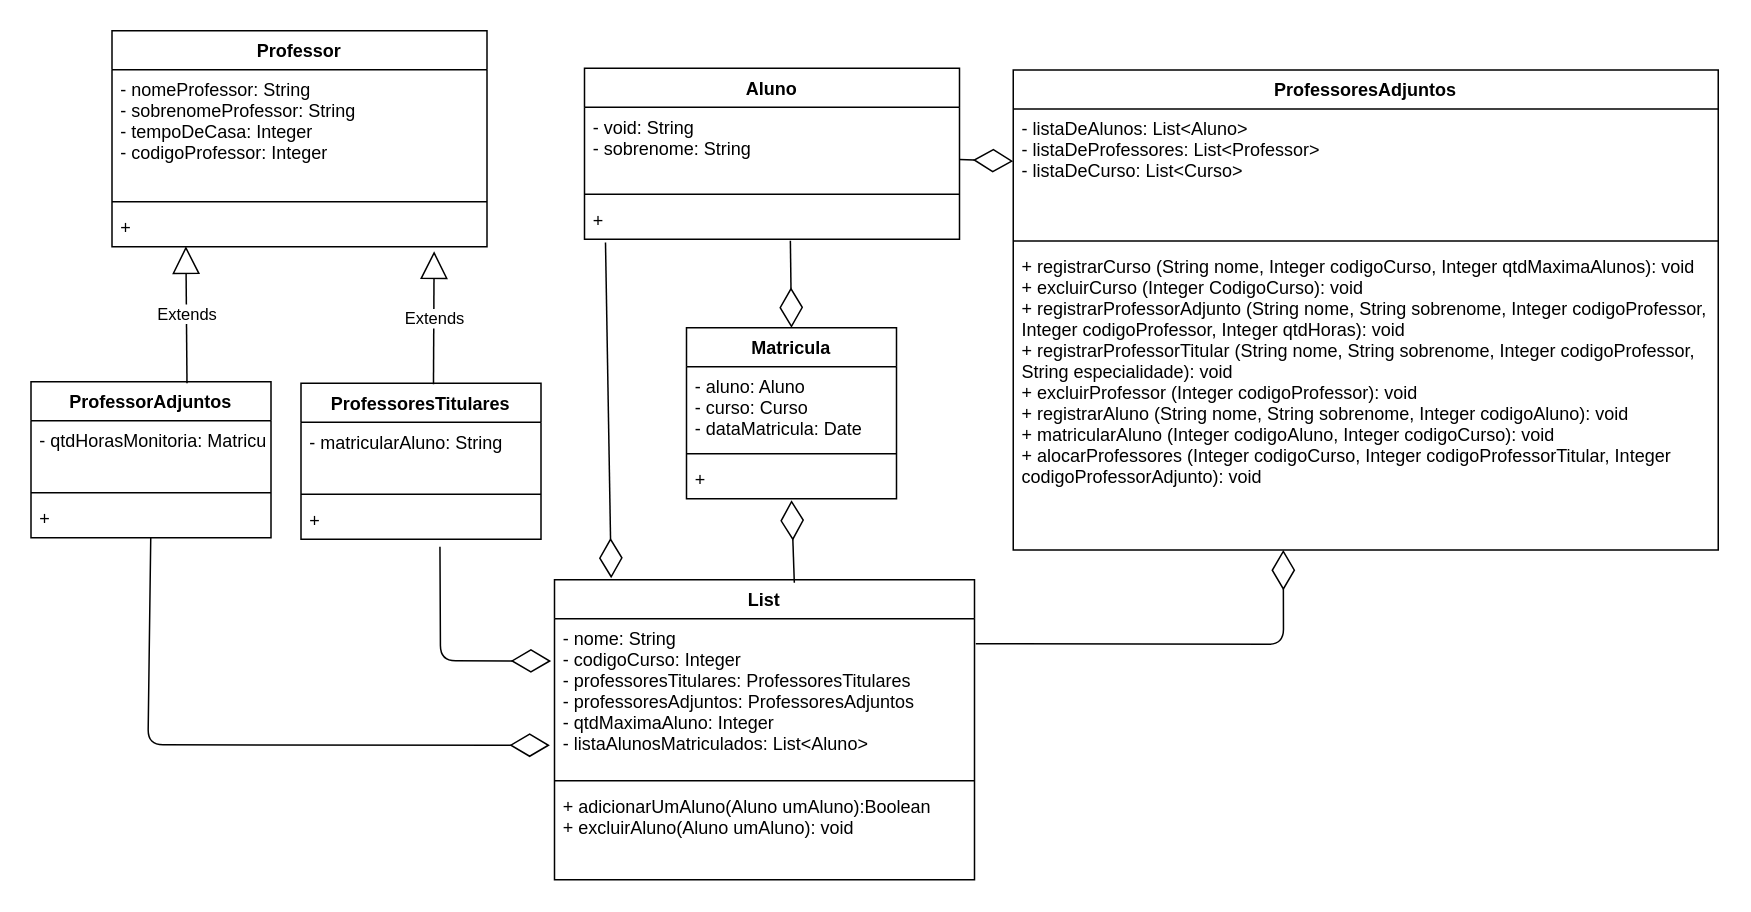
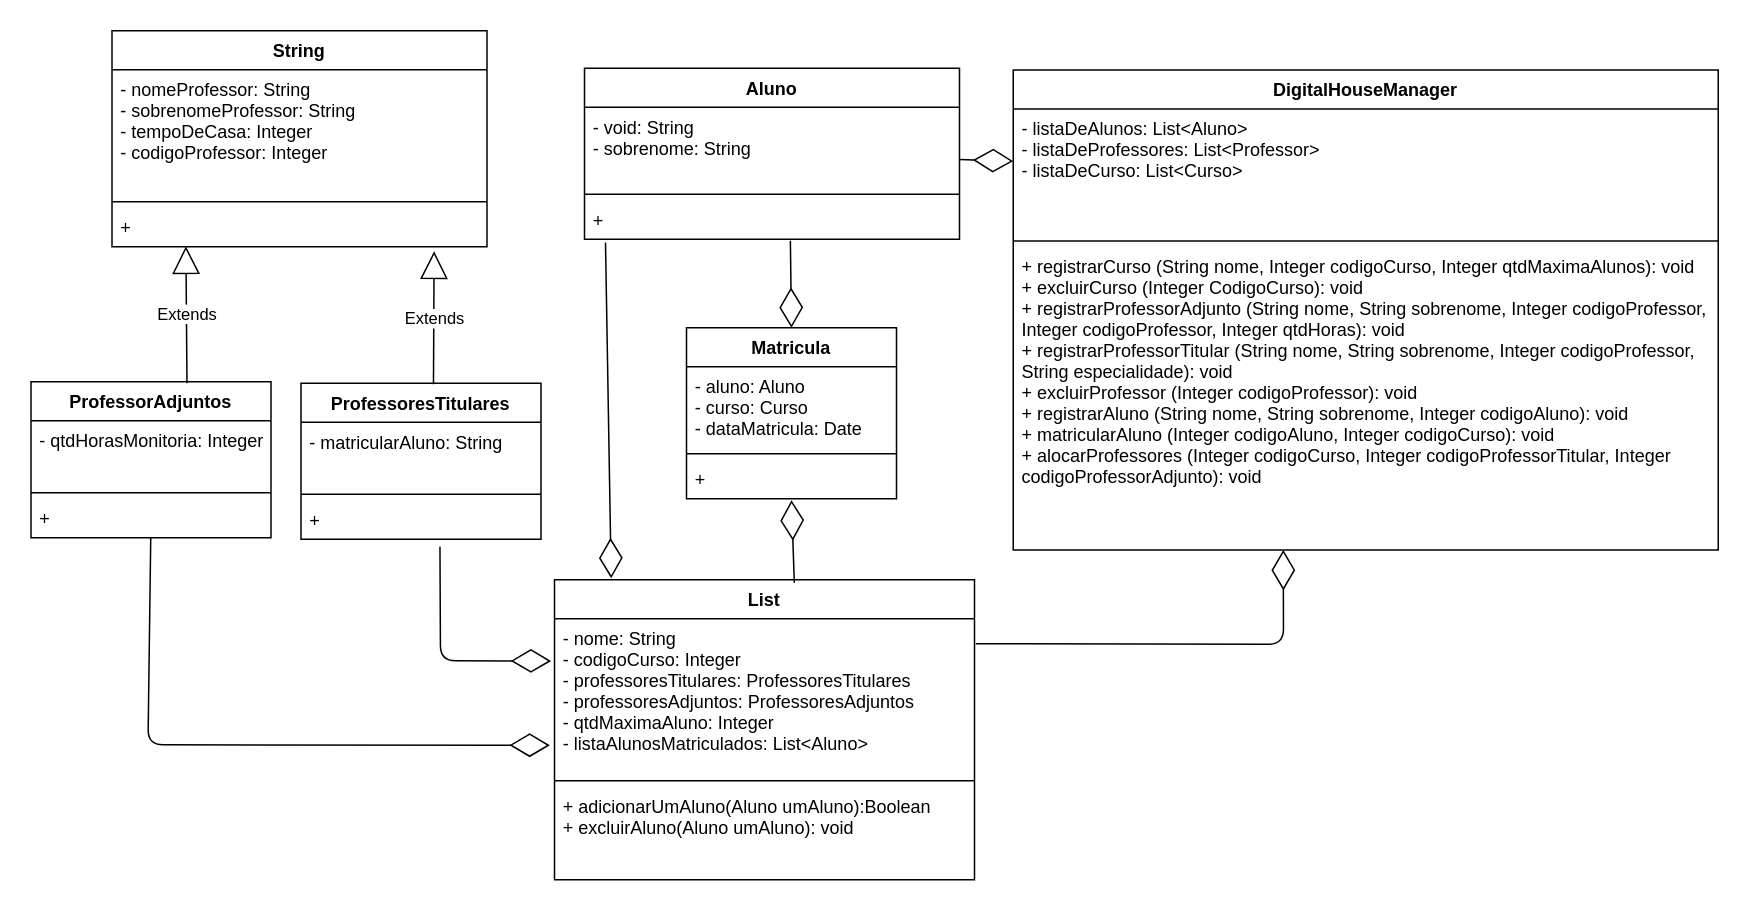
(299, 51) -> (299, 51)
(1365, 90) -> (1365, 90)
(174, 441) -> (168, 441)
